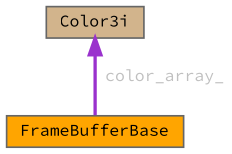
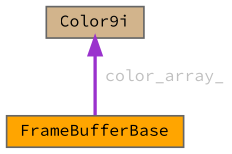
(95, 22) -> (95, 22)
